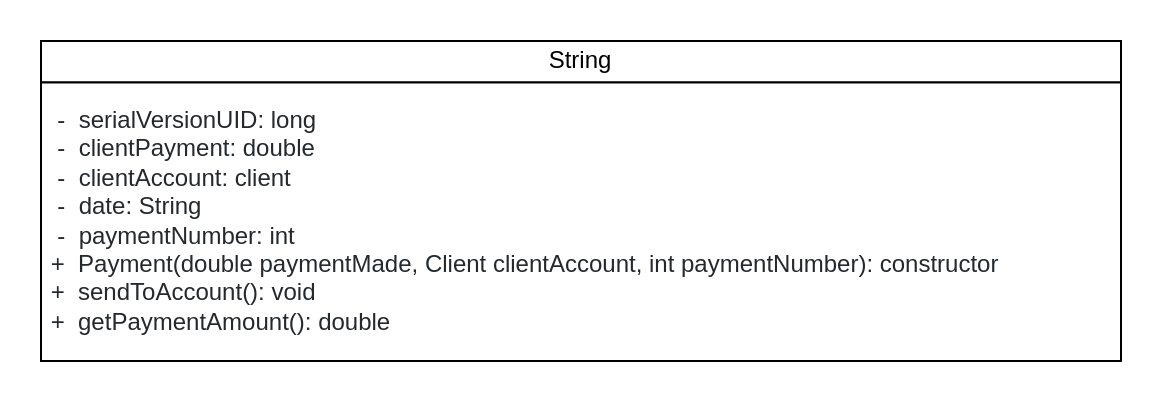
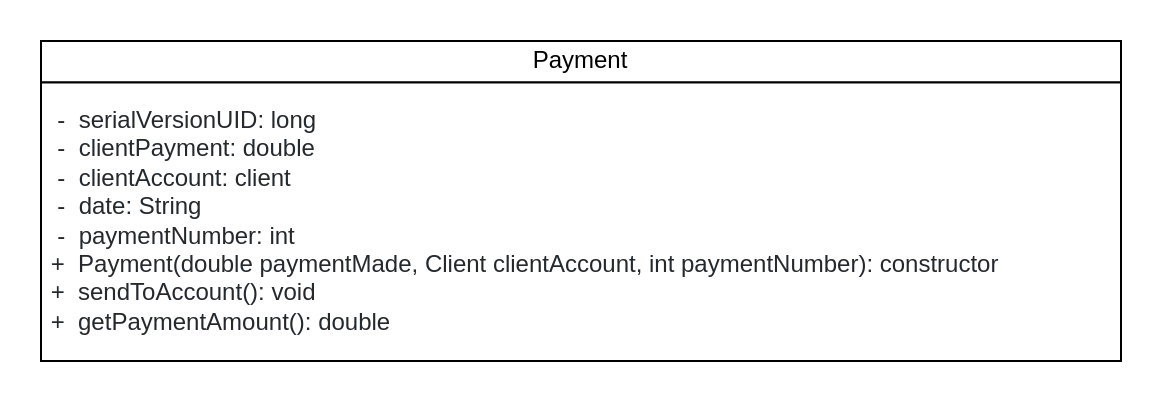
(581, 61) -> (581, 61)
